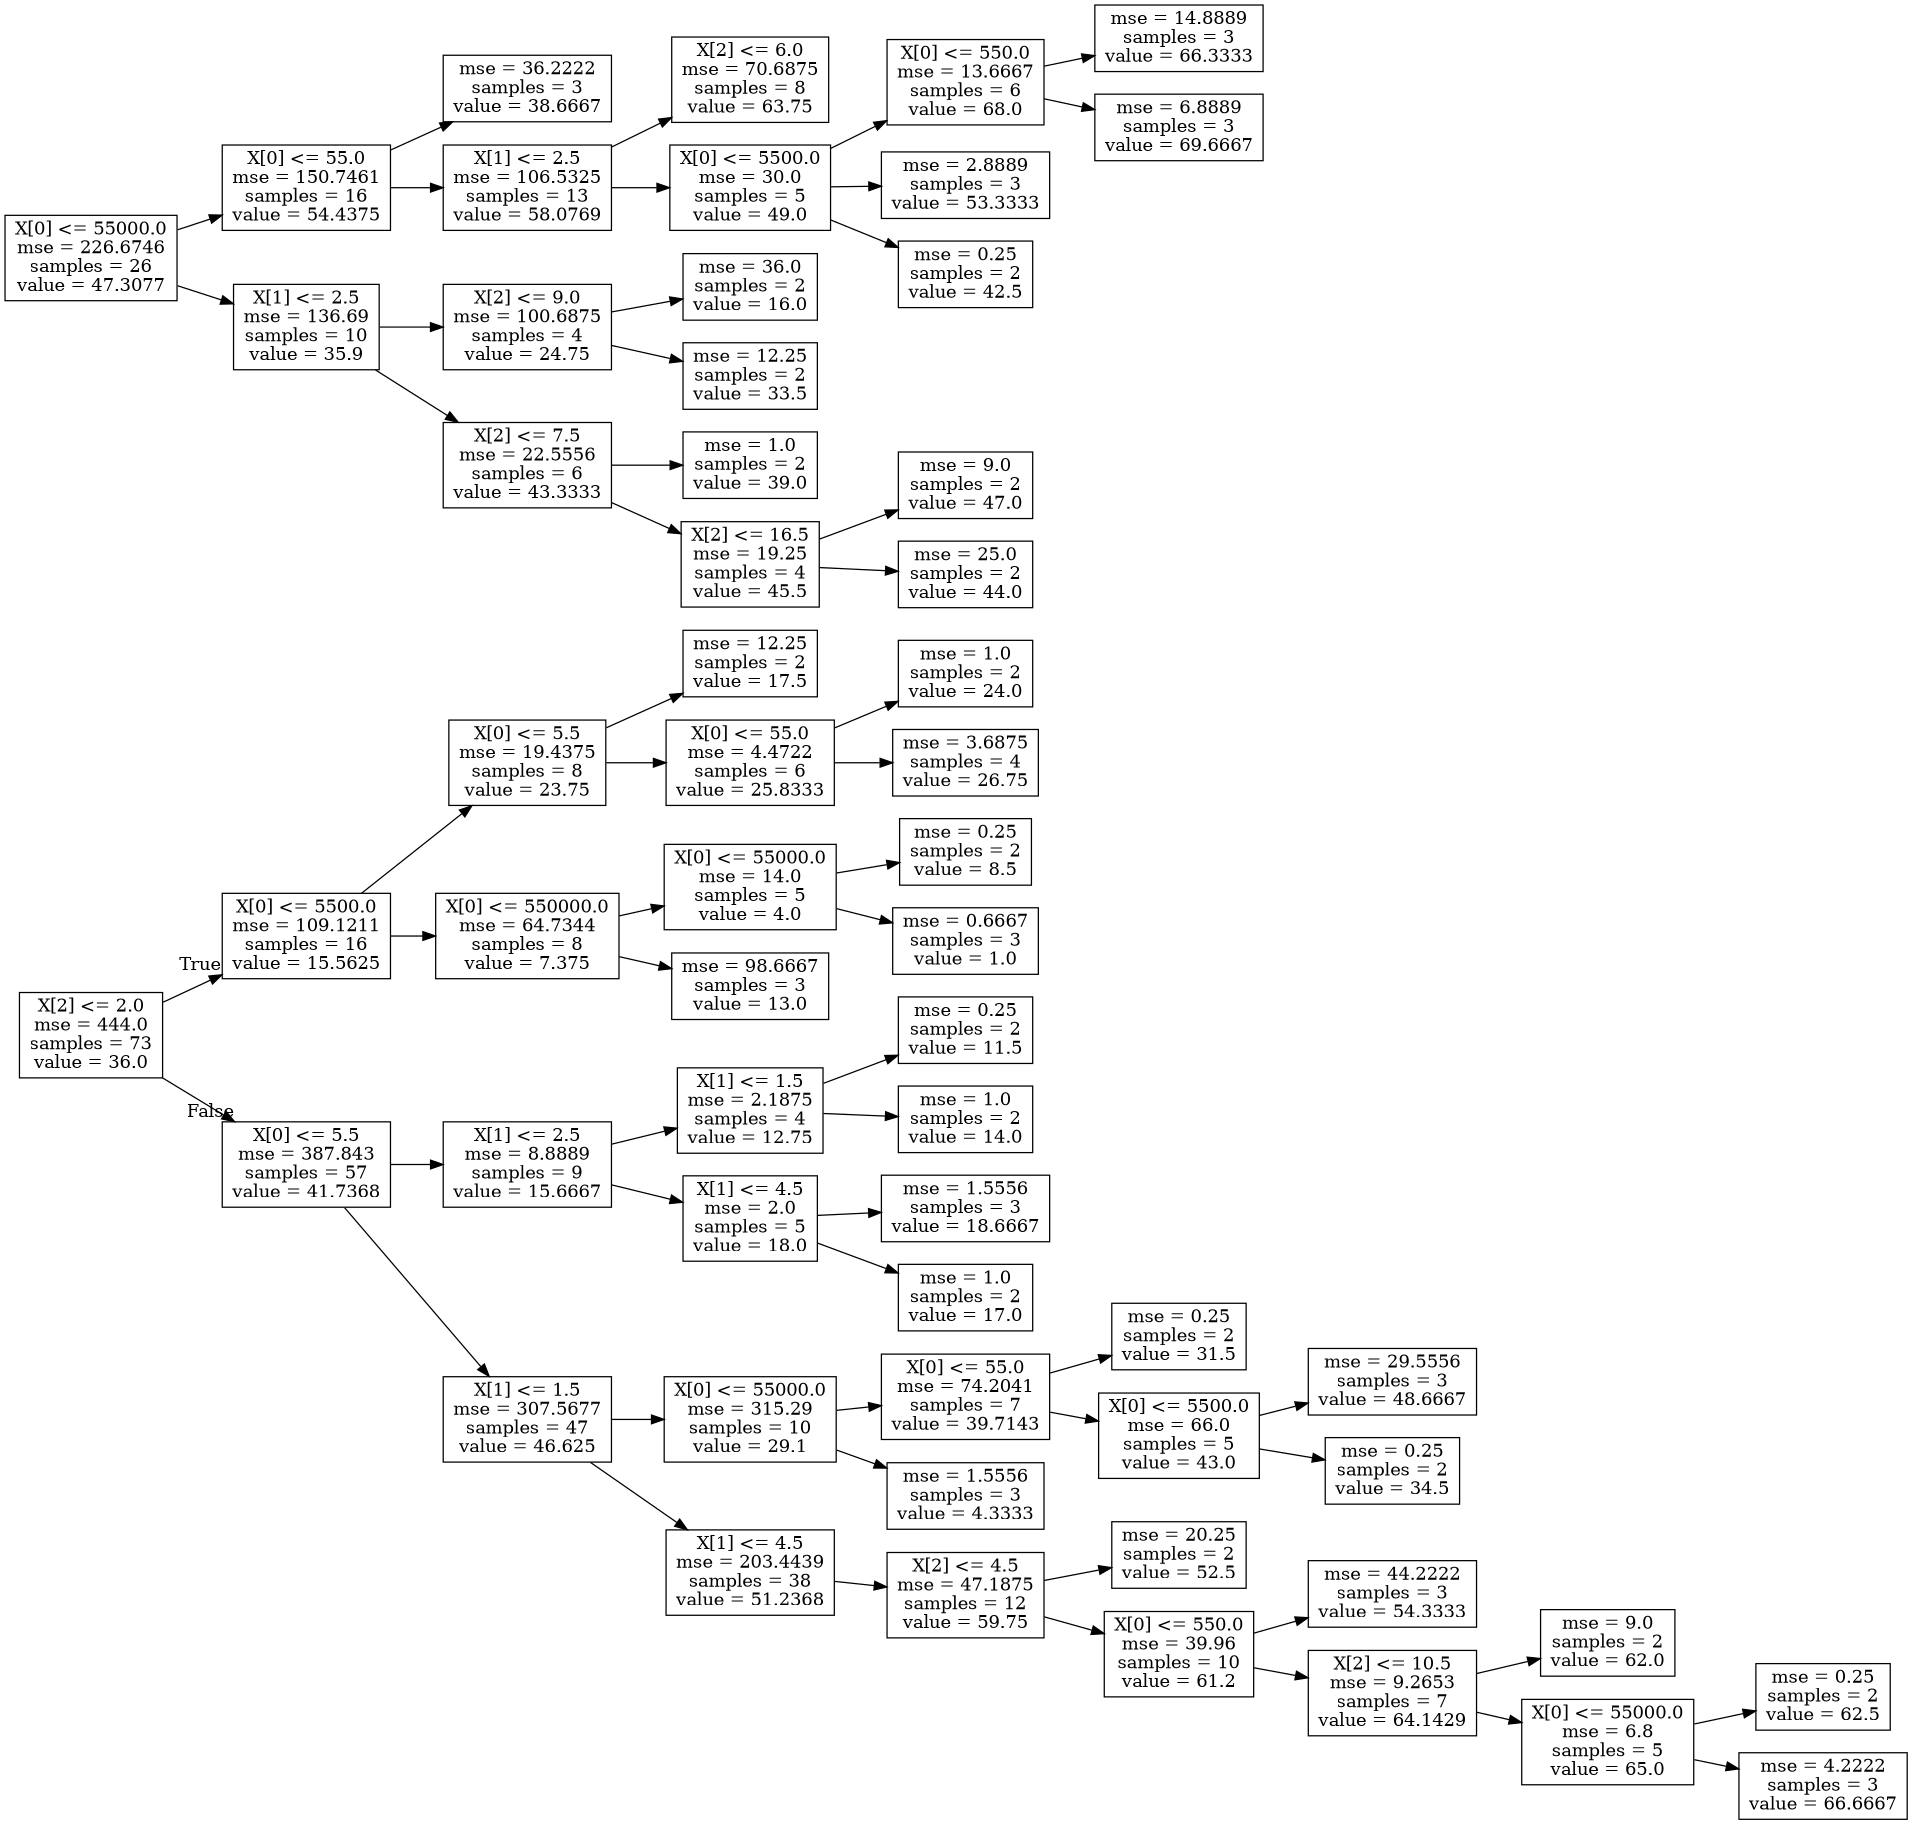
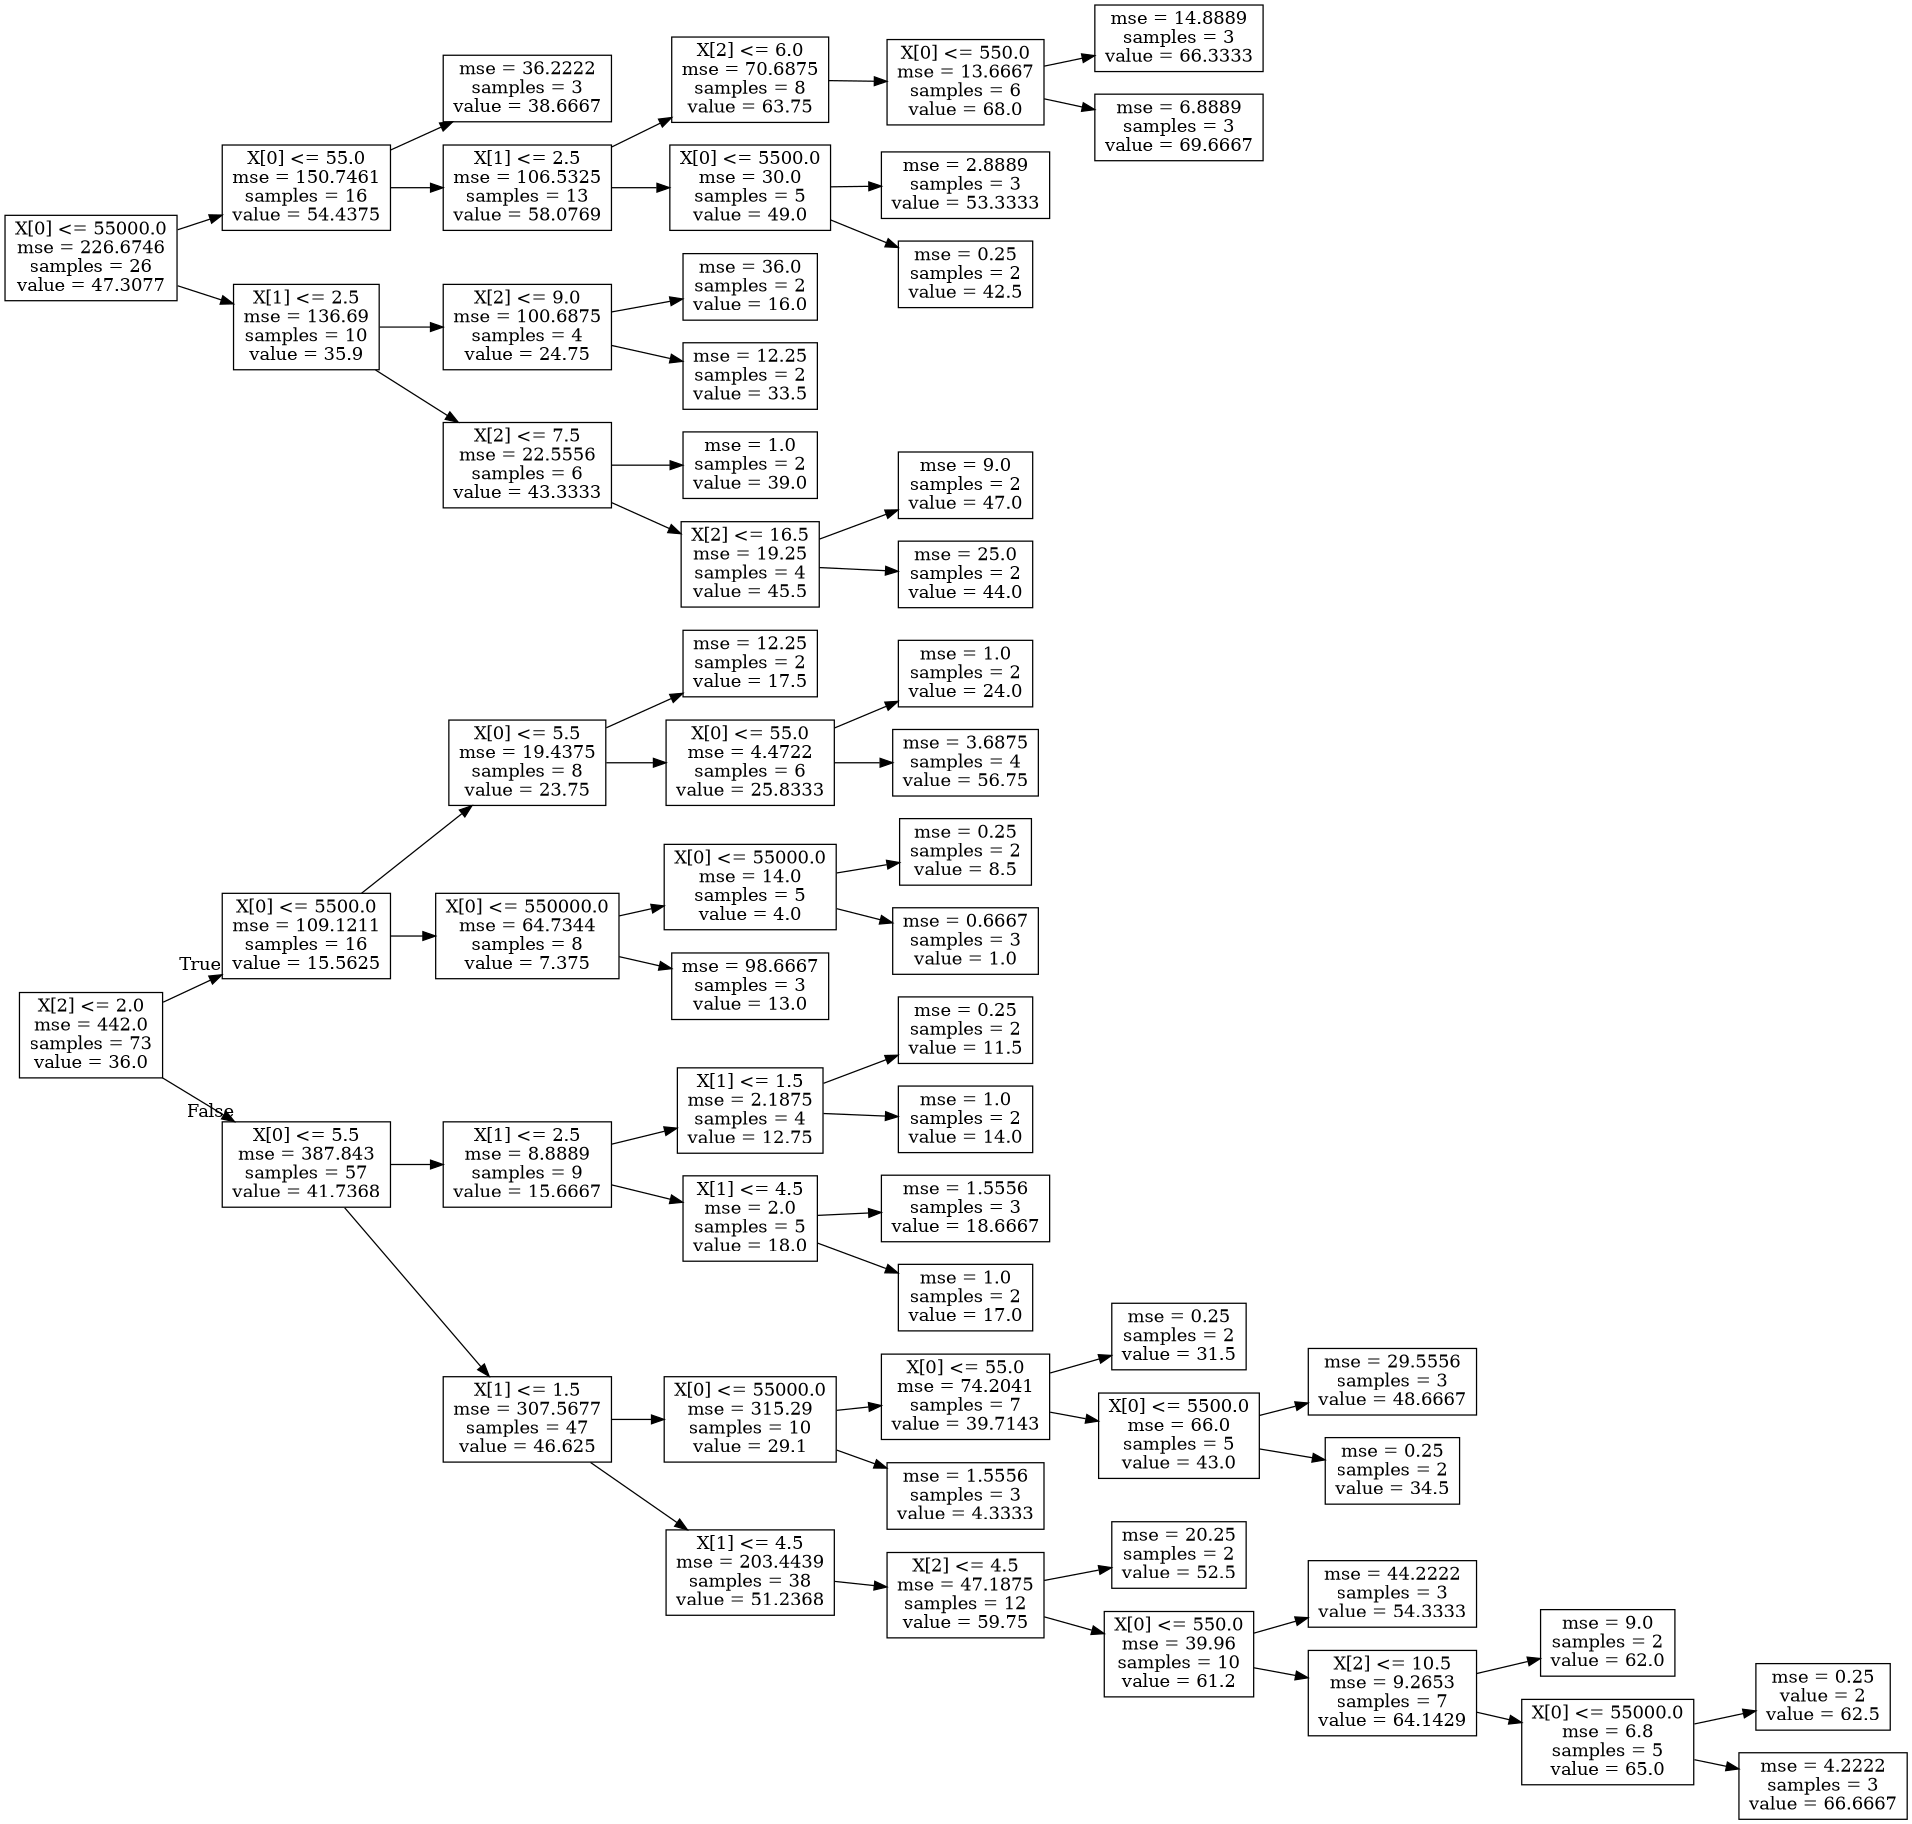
(853, 137) -> (852, 81)
(966, 763) -> (966, 763)
(91, 1035) -> (91, 1035)
(1823, 1697) -> (1823, 1697)
